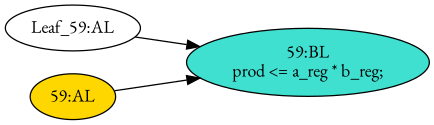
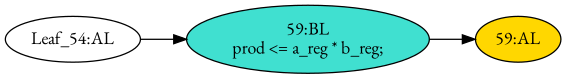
(73, 28) -> (73, 39)
(151, 85) -> (446, 39)
